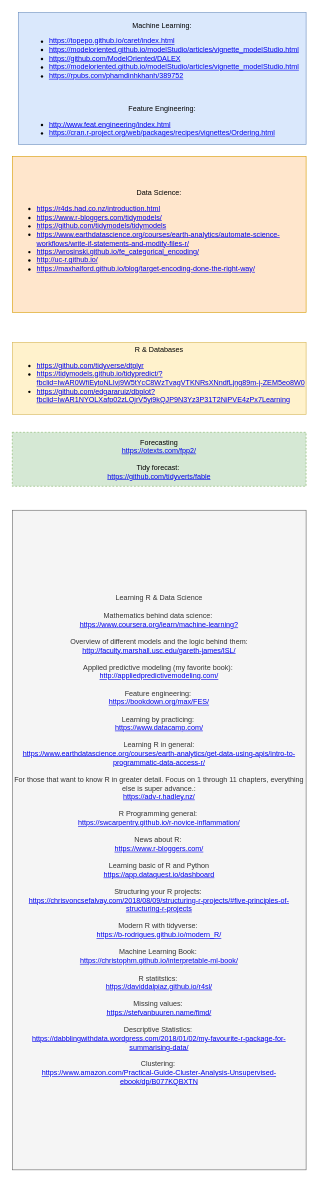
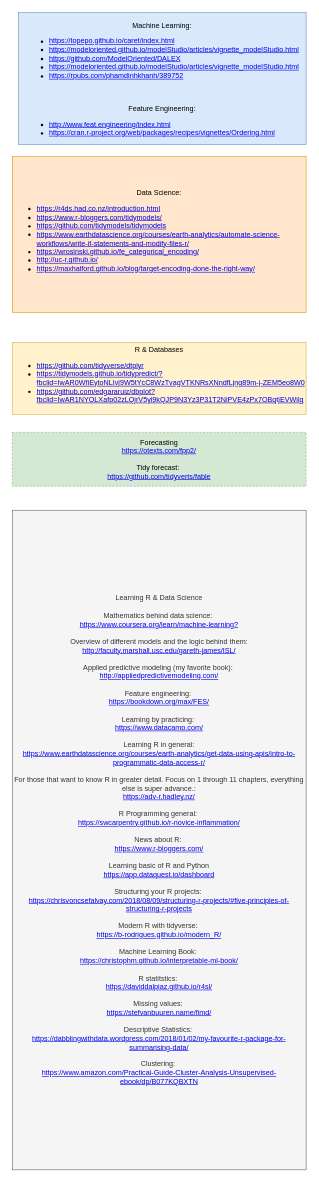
(159, 378) -> (159, 378)
